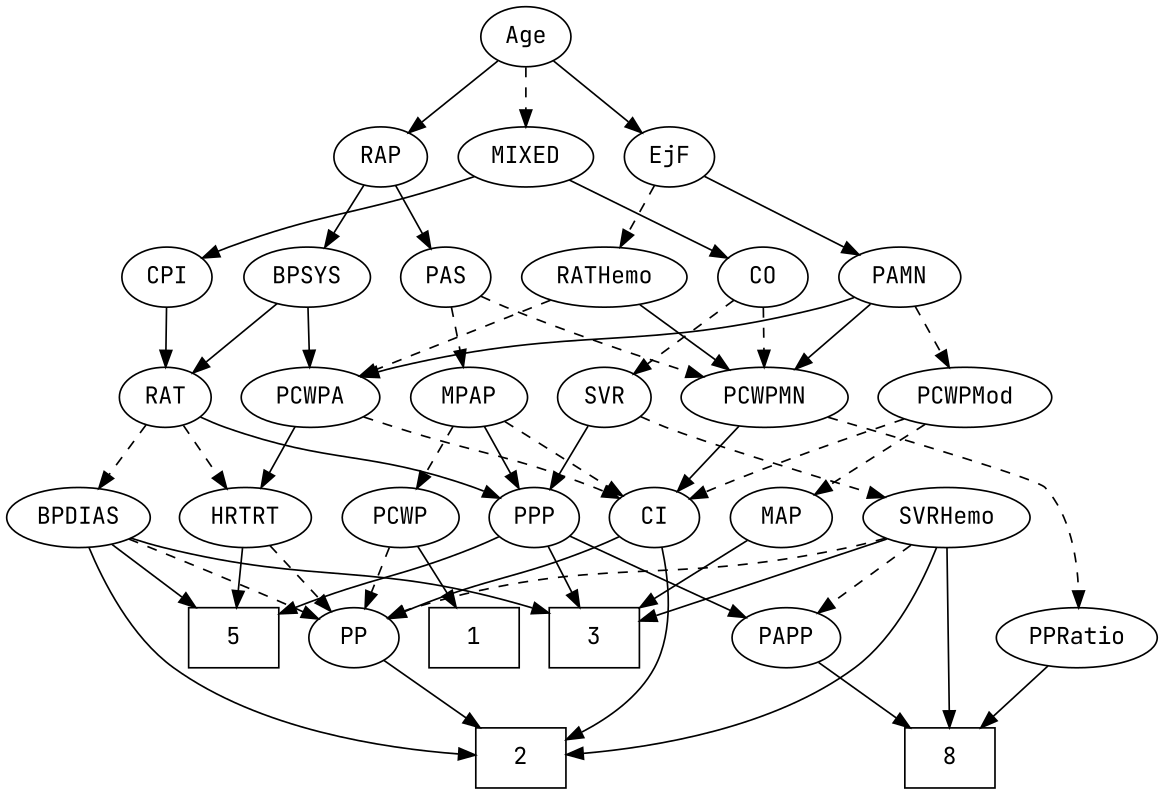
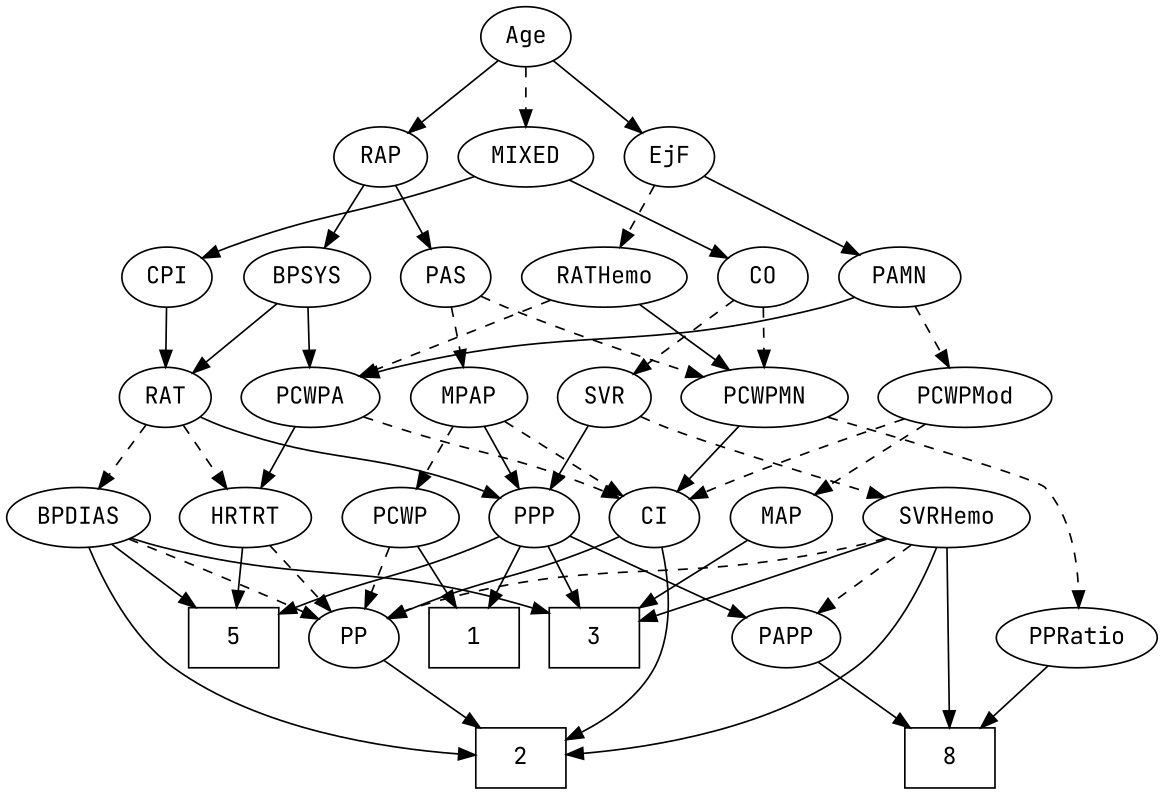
(839, 331) -> none
none -> (511, 565)
